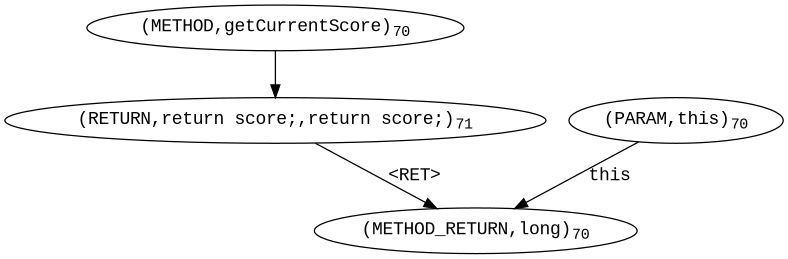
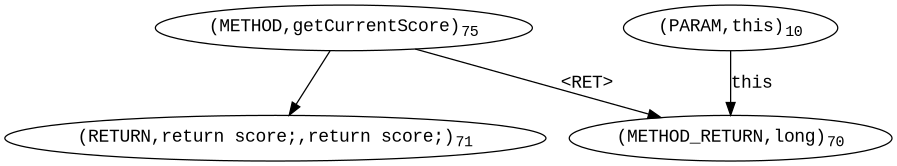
(402, 26) -> (470, 26)
(740, 119) -> (794, 26)
(370, 173) -> (532, 82)
